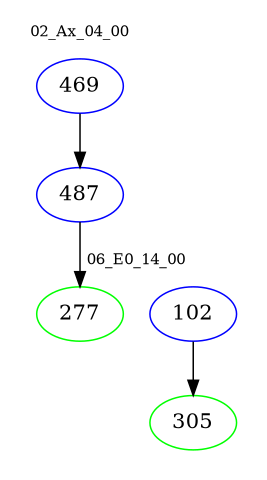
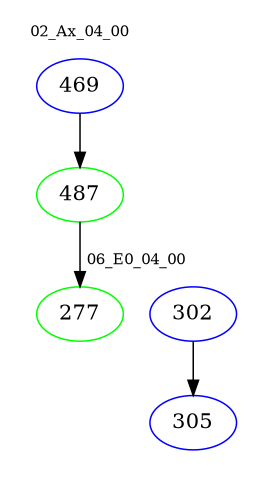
(80, 195) -> (80, 195)
(137, 260) -> (137, 260)
(193, 314) -> (193, 314)
(193, 423) -> (193, 423)
